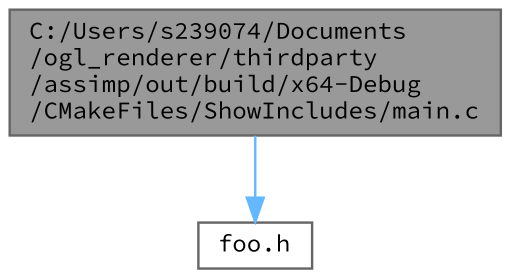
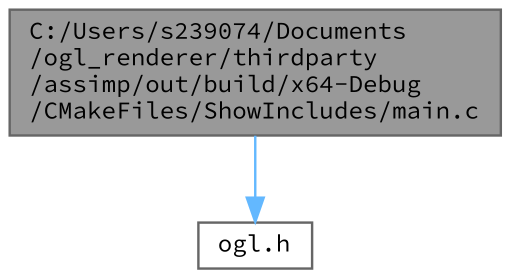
(255, 246) -> (255, 246)
